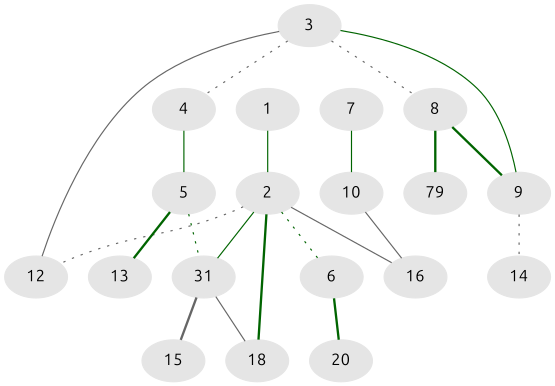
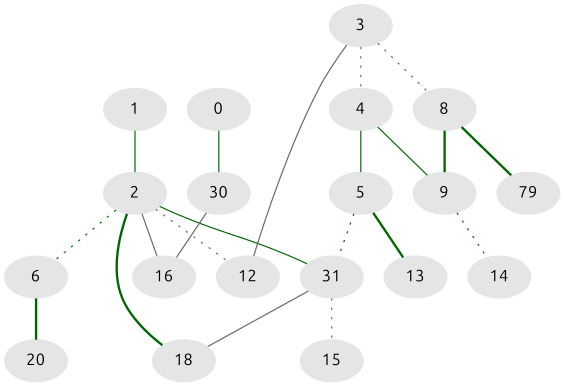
(455, 71) -> (403, 151)
(351, 109) -> (219, 109)
(351, 193) -> (219, 193)
(519, 235) -> (472, 235)
(189, 319) -> (332, 319)
